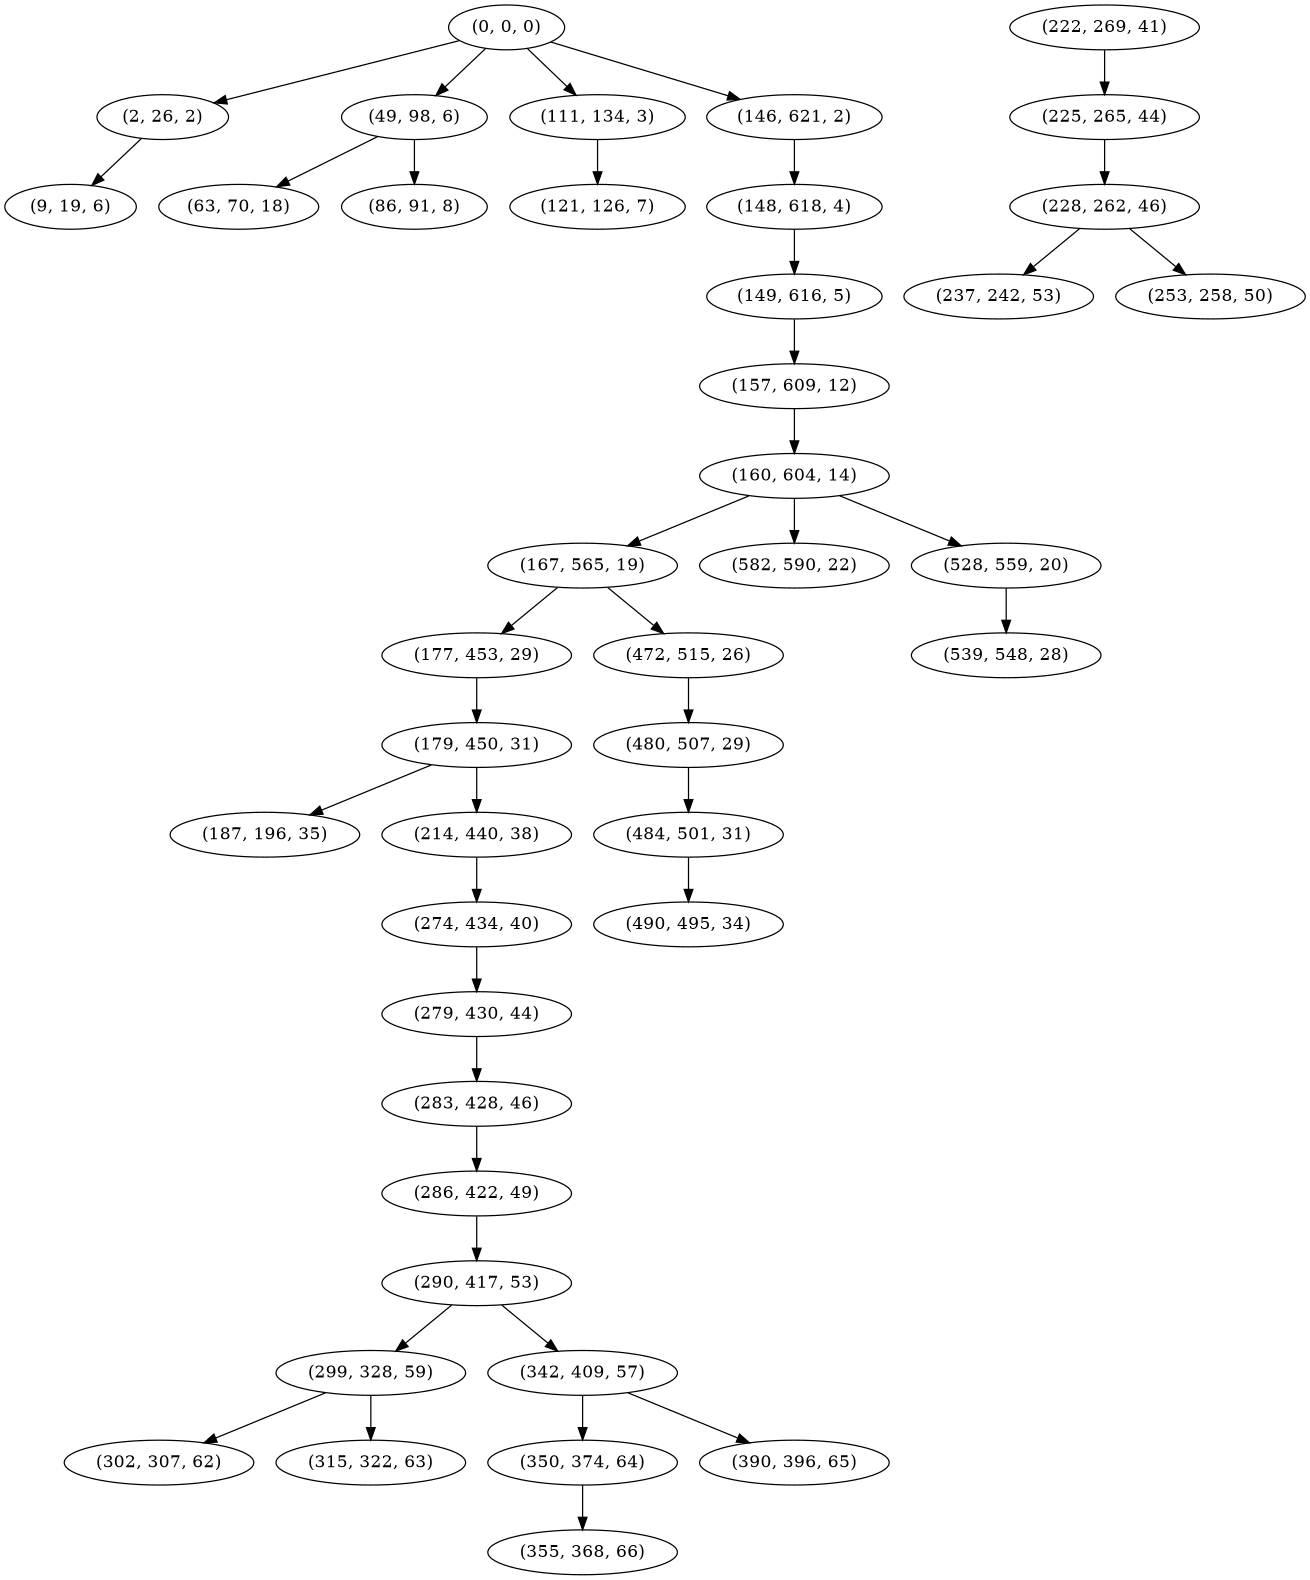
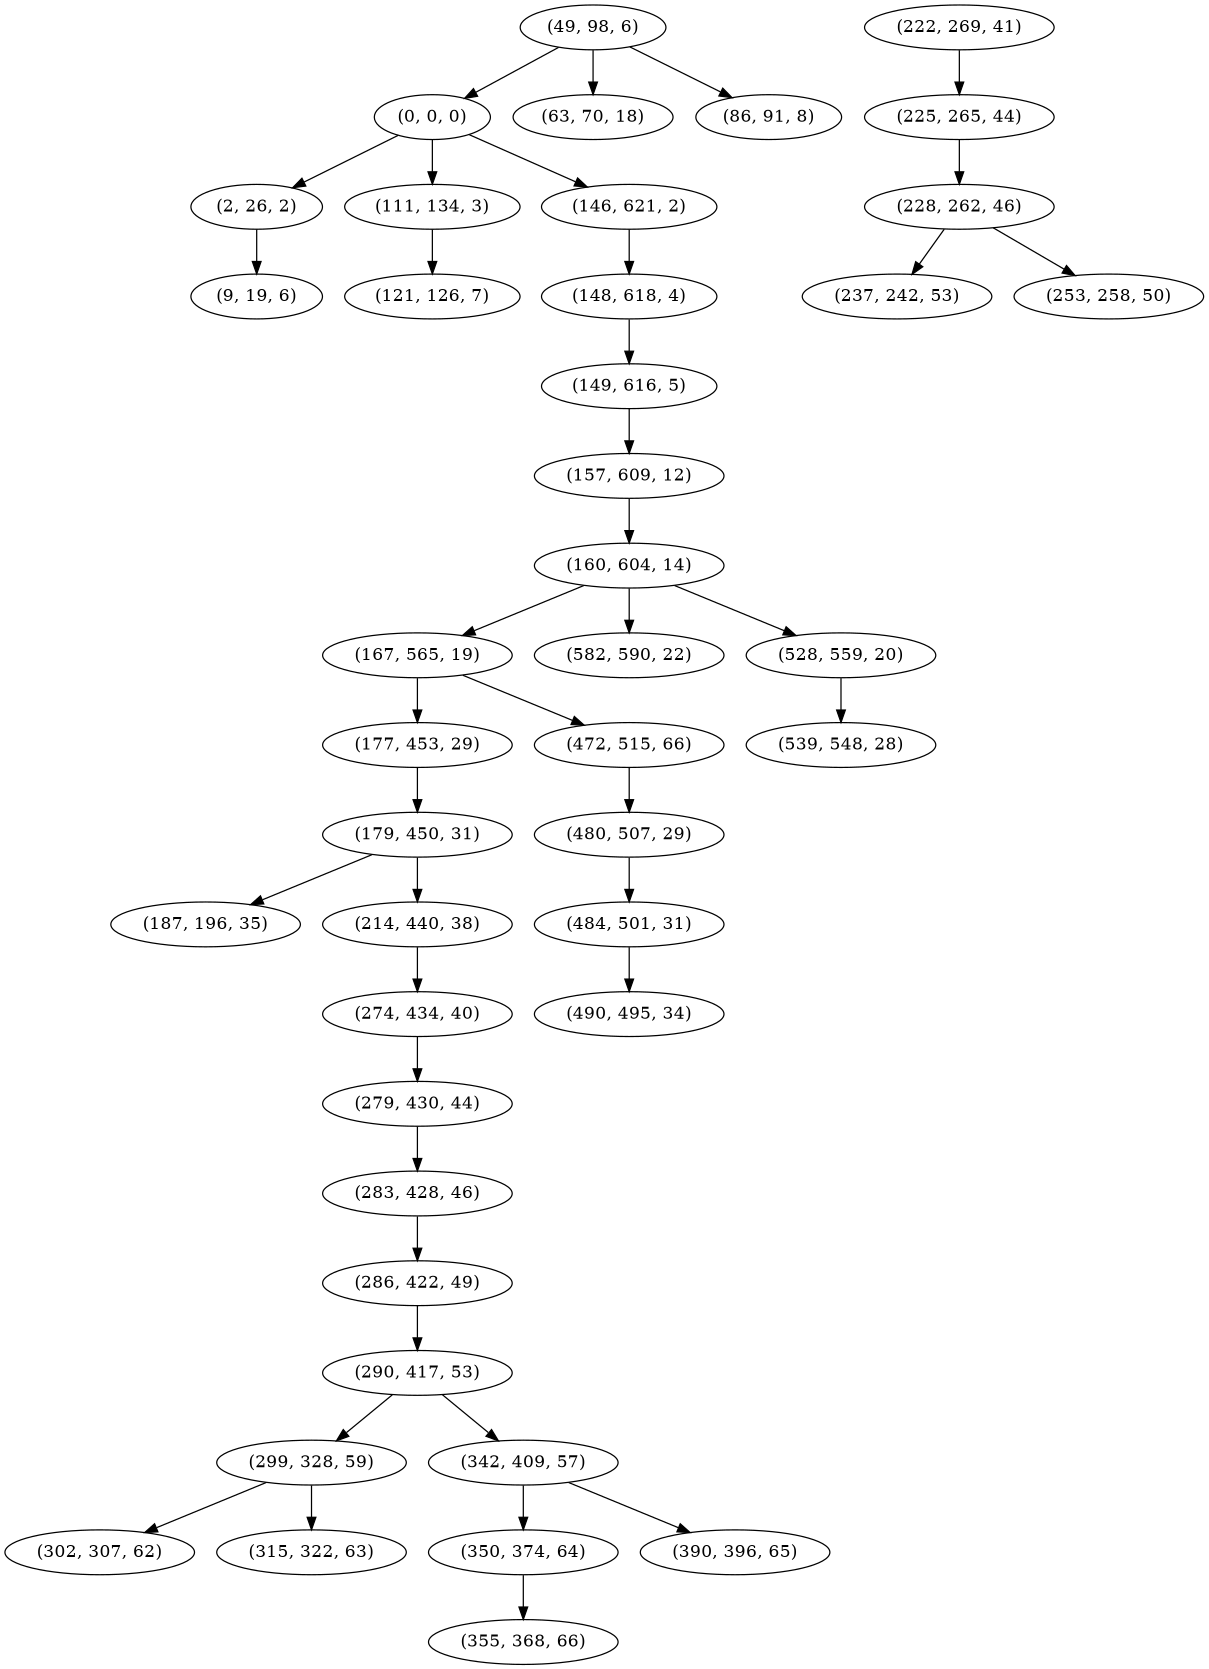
(465, 68) -> (517, 70)
(689, 655) -> (629, 745)
